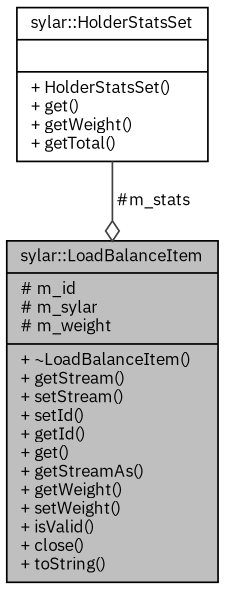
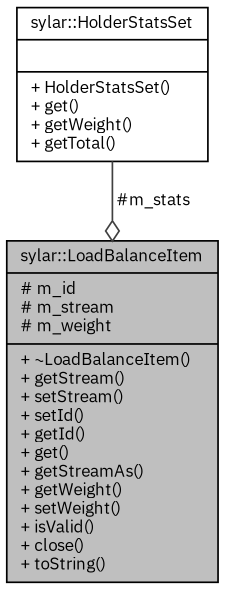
(59, 308) -> (68, 308)
